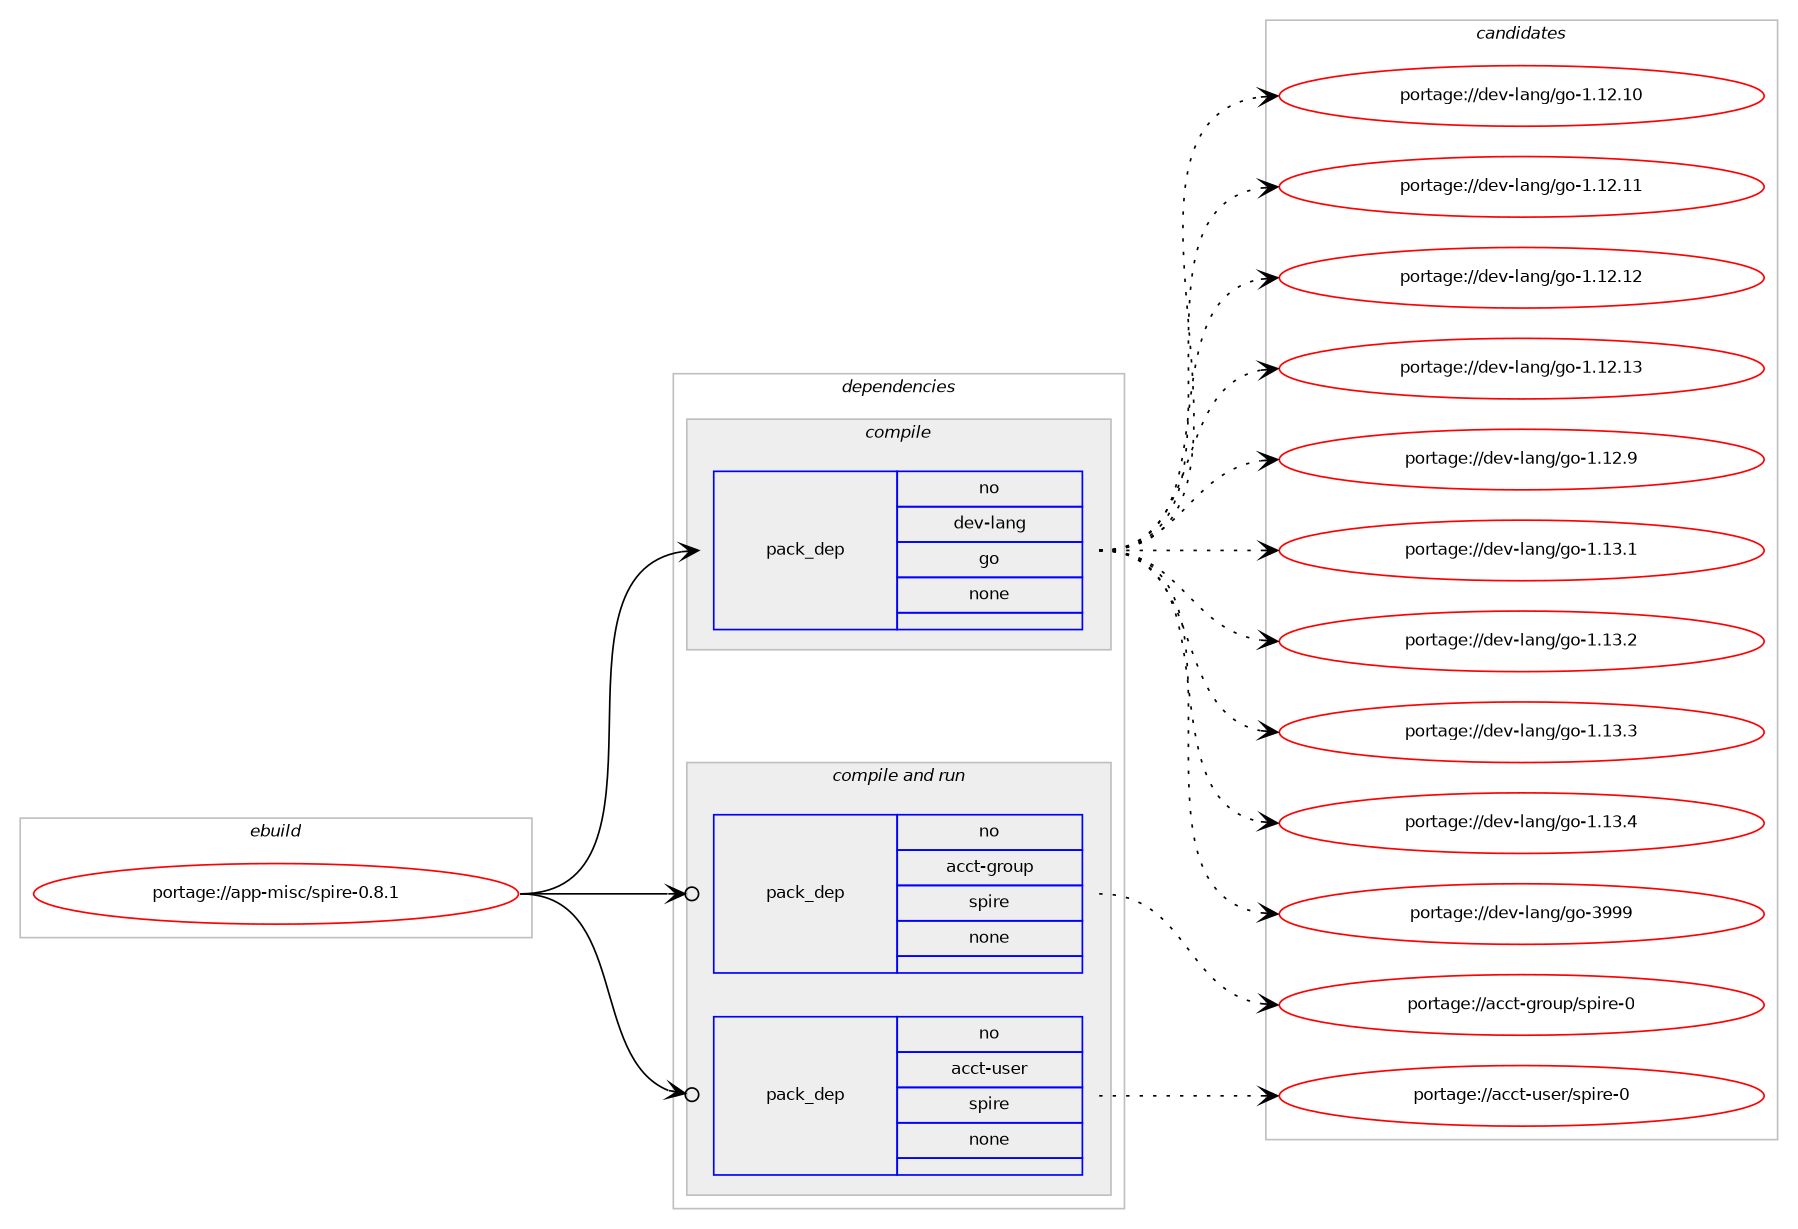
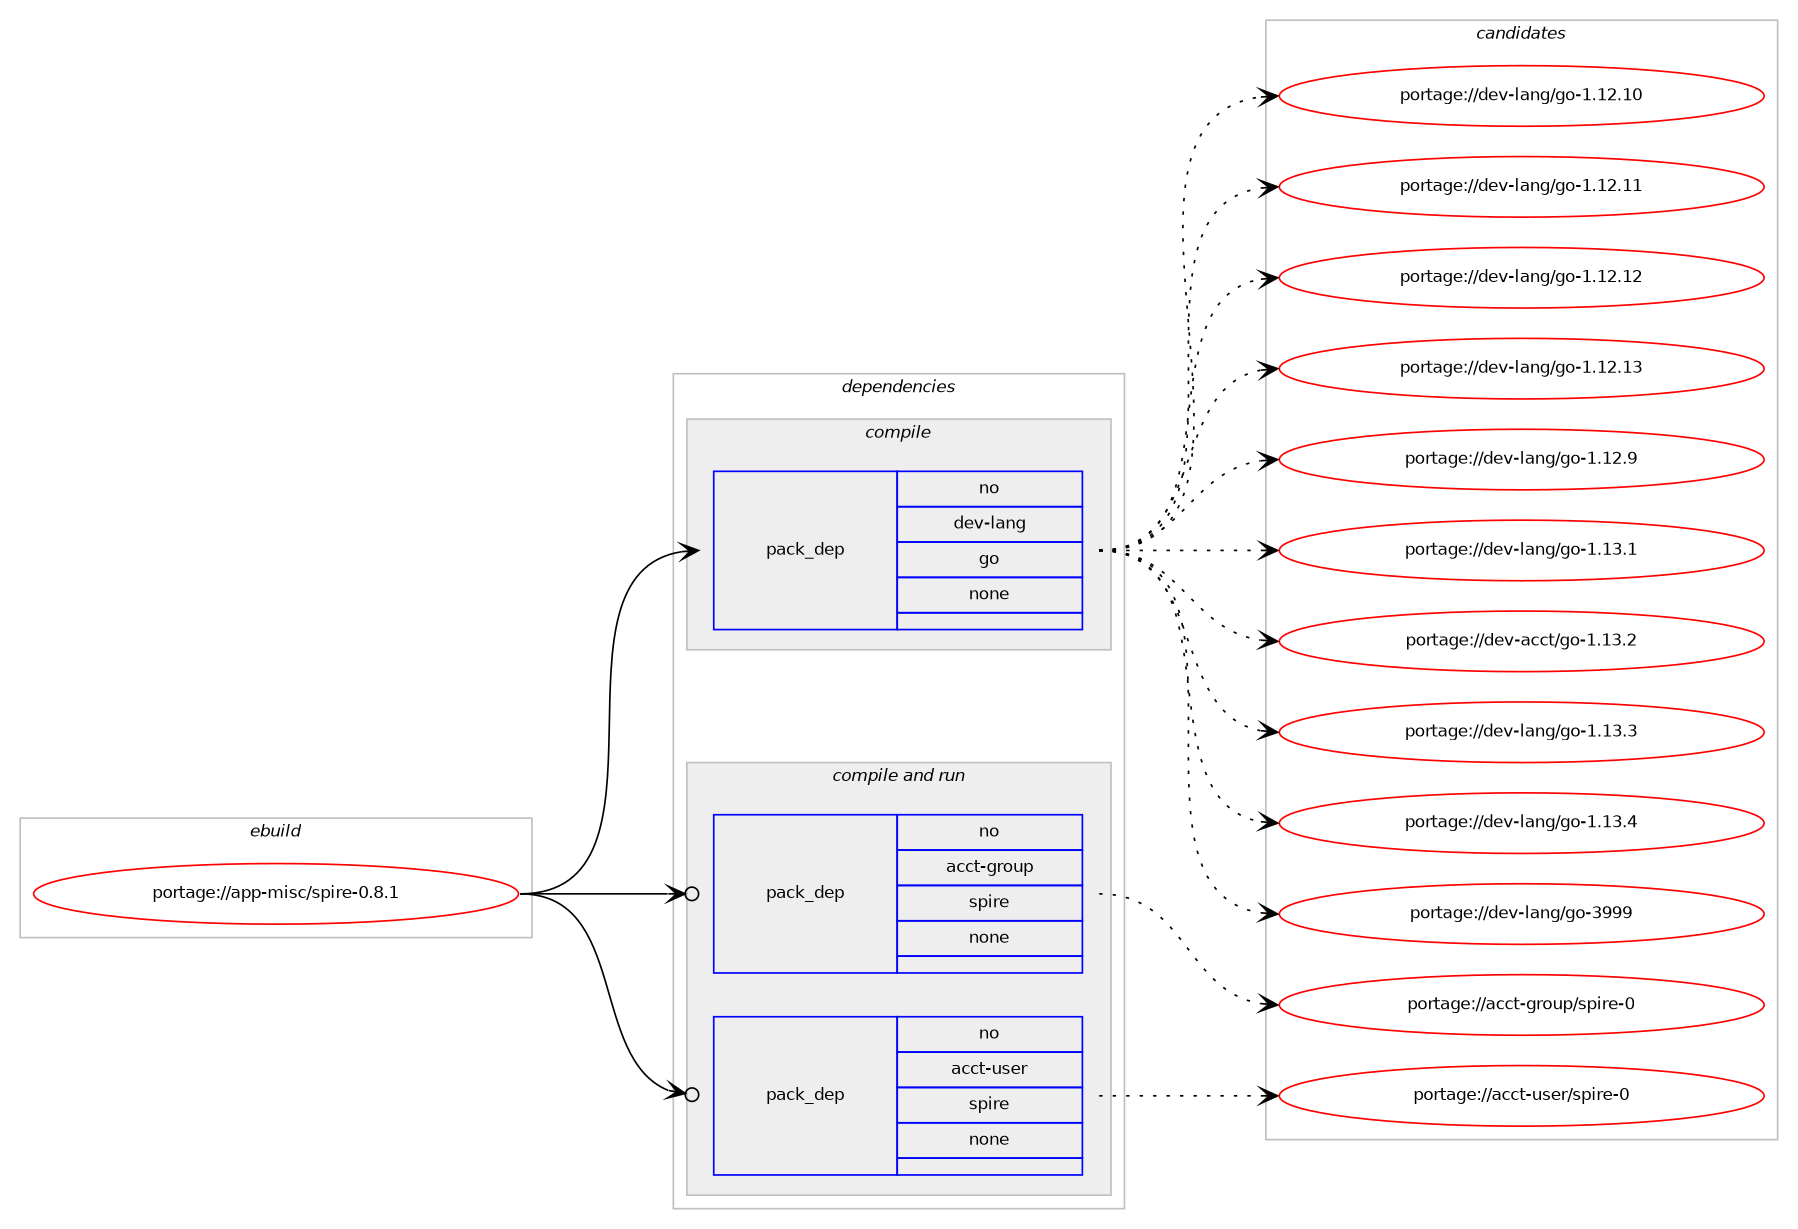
(1522, 641) -> (1522, 641)
